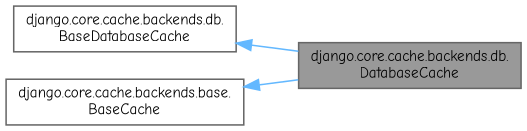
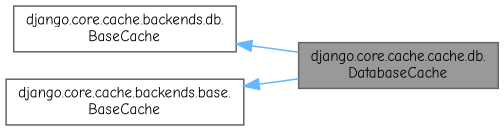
(125, 29) -> (125, 29)
(410, 66) -> (398, 66)
